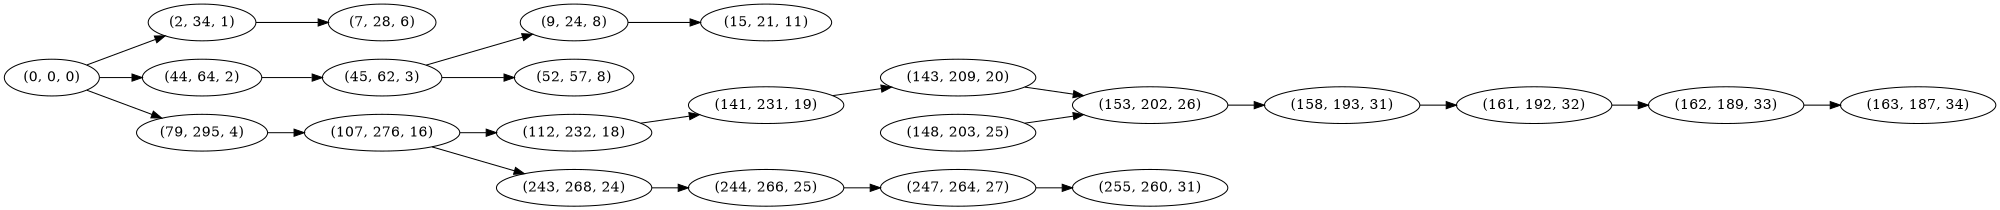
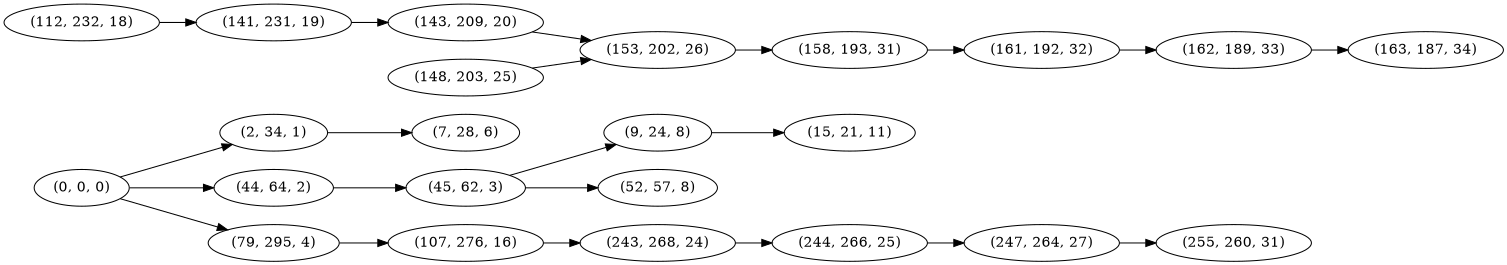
(473, 133) -> none
